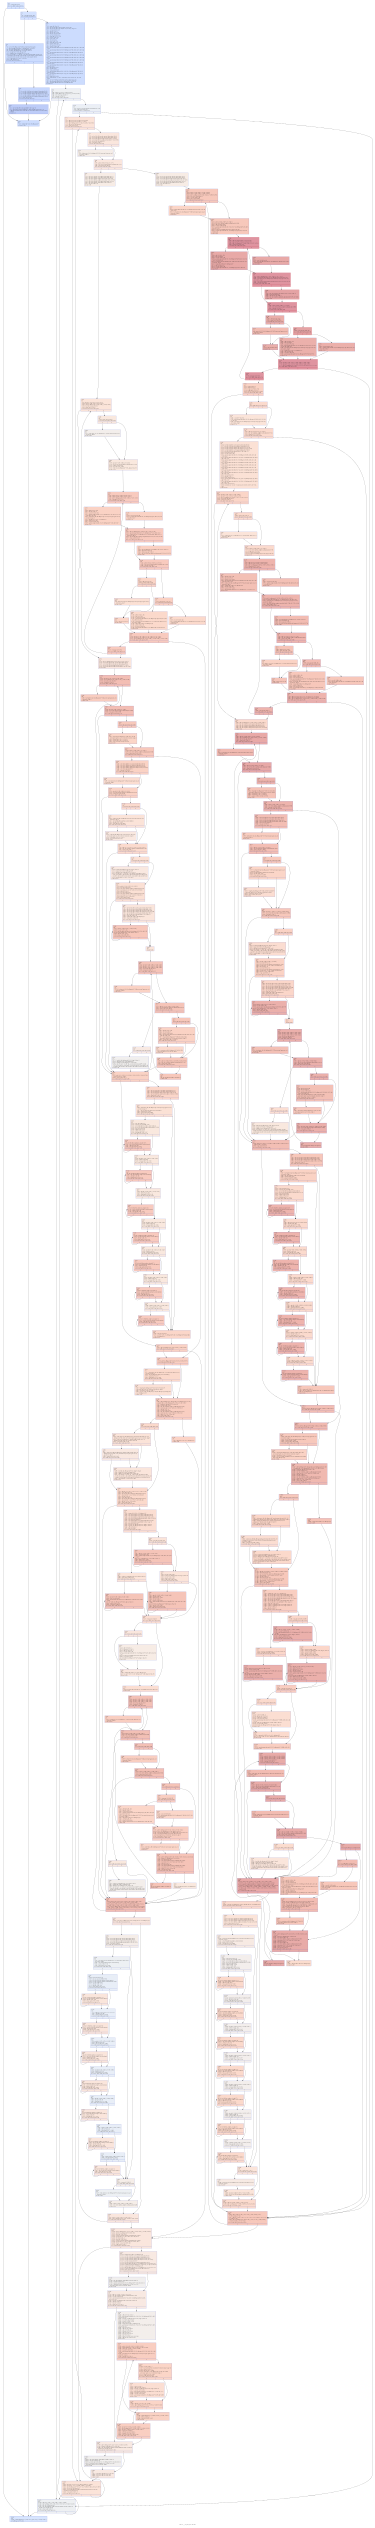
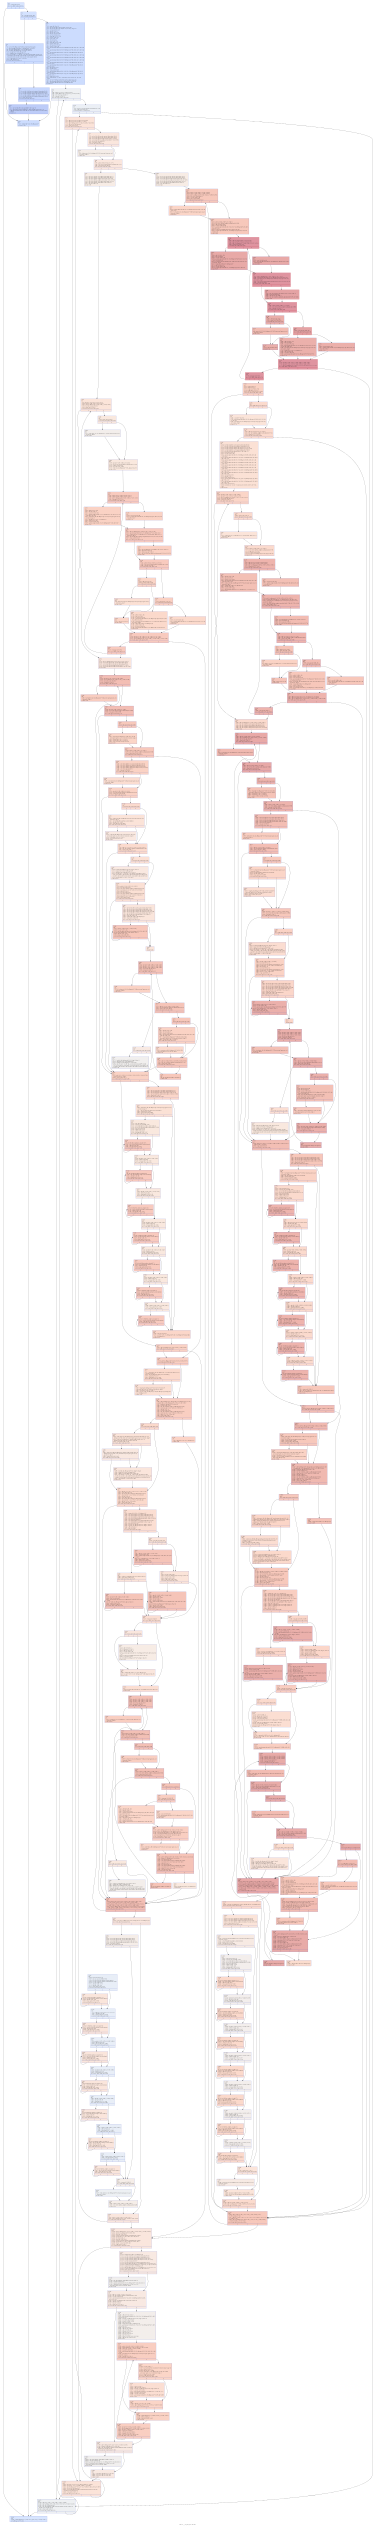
(112, 1963) -> none
